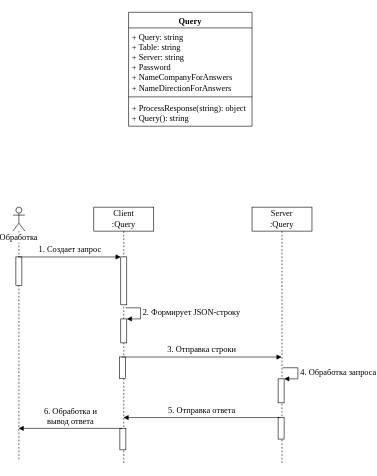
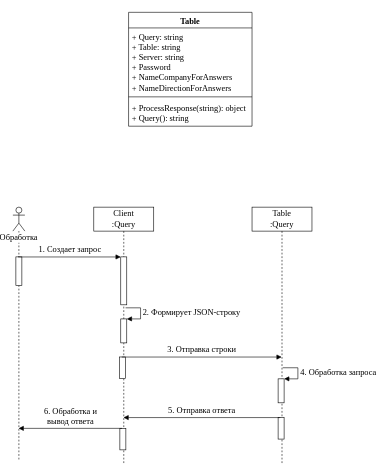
(190, 21) -> (190, 21)
(282, 219) -> (282, 219)
